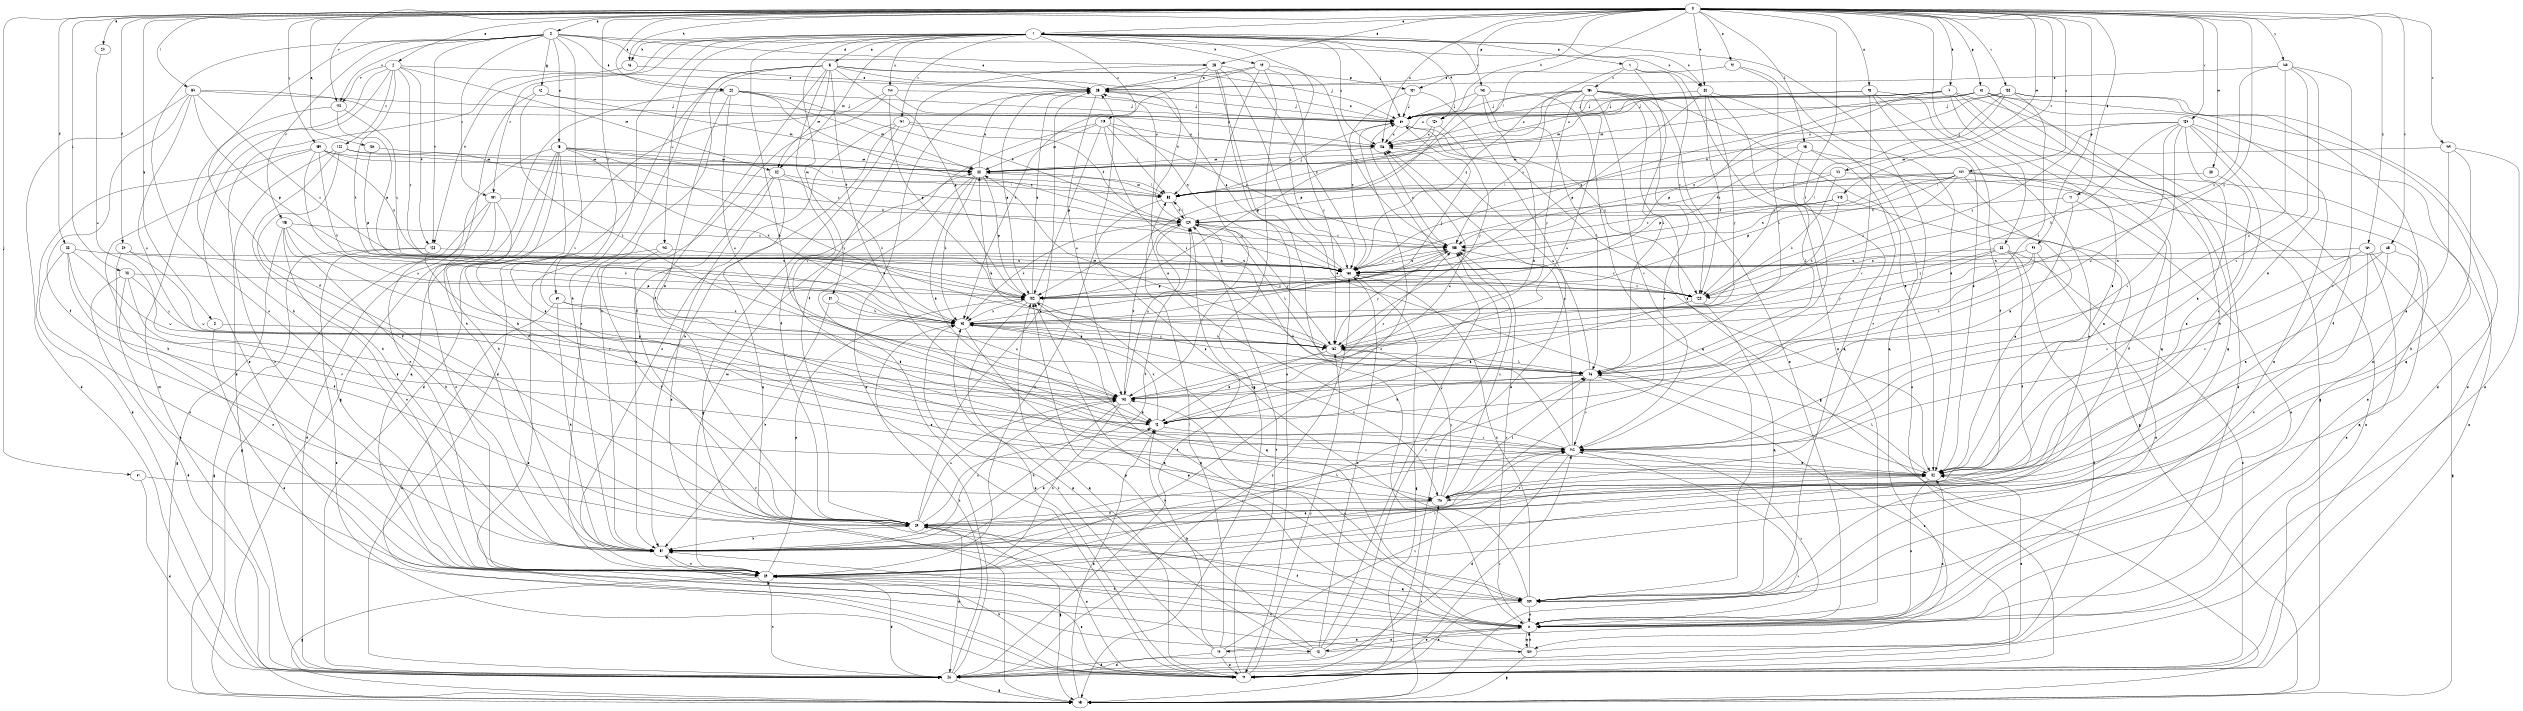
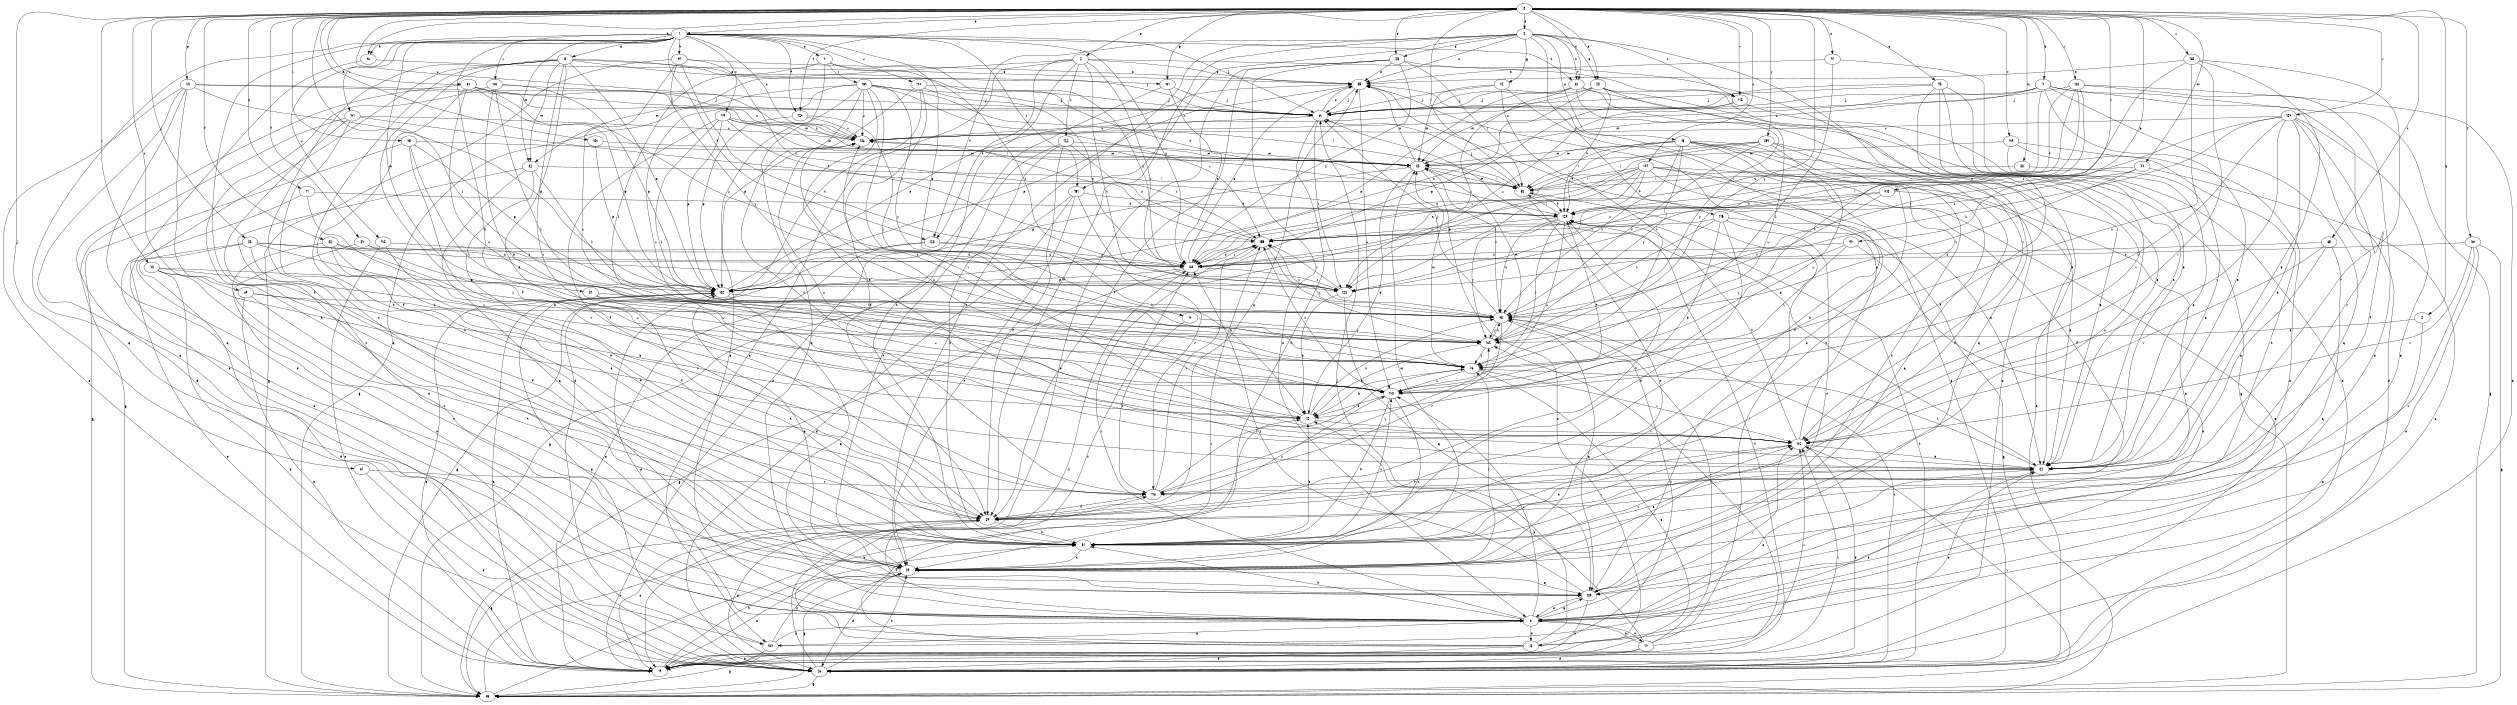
(103, 50) -> none
(991, 273) -> (1433, 267)
none -> (1190, 318)
(160, 387) -> (2343, 381)
(1073, 488) -> (1671, 482)
(1270, 502) -> (1559, 609)
